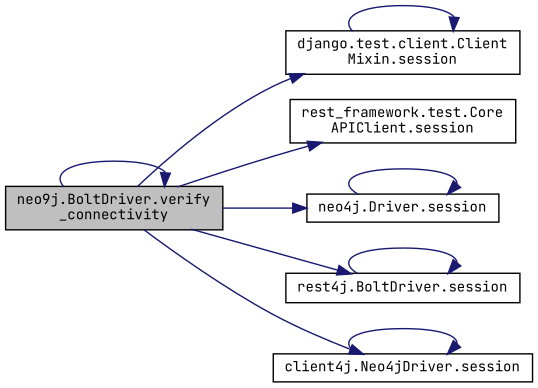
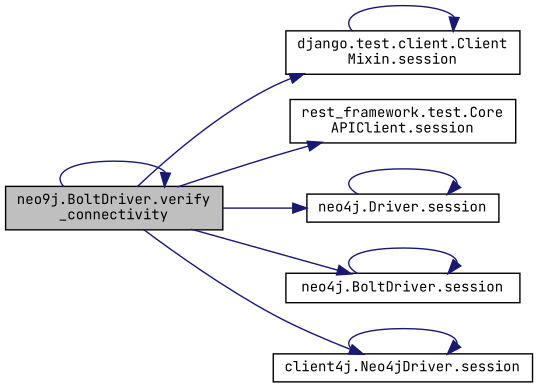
(403, 288) -> (403, 288)
